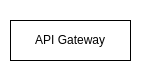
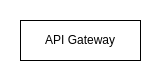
(71, 41) -> (81, 41)
